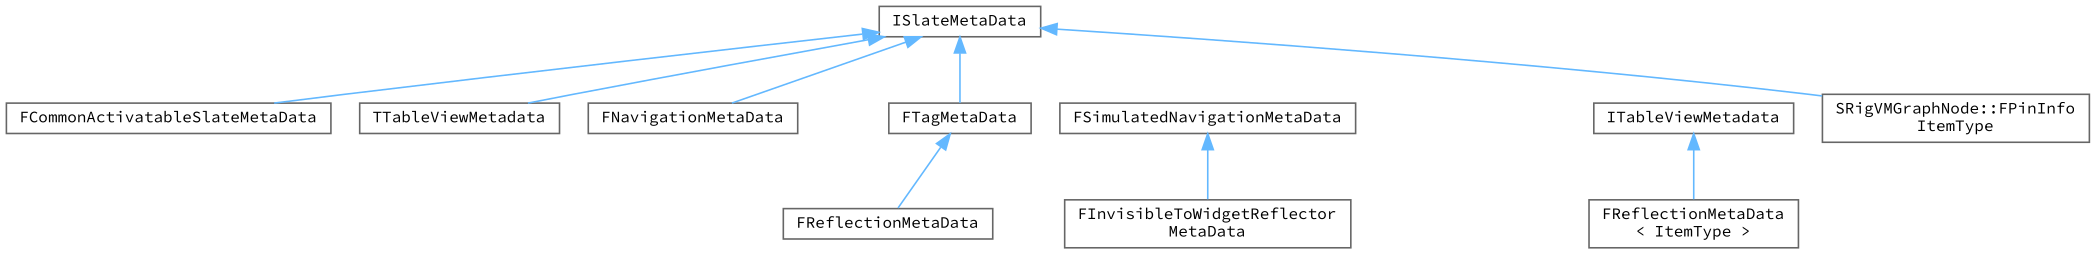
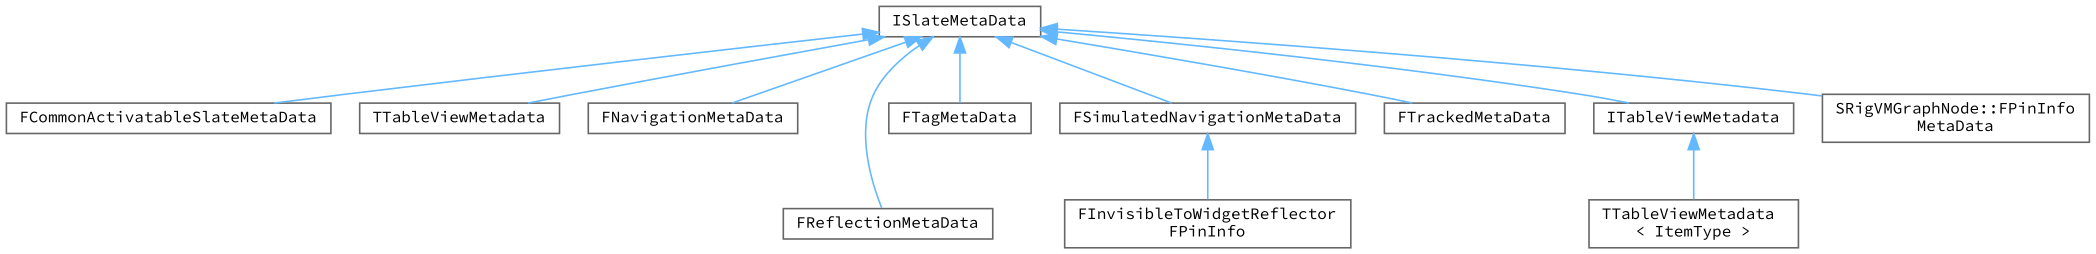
none -> (1344, 62)
none -> (1091, 73)
none -> (1475, 118)
(1956, 118) -> (1956, 118)
(919, 178) -> (867, 118)
(1208, 224) -> (1208, 224)
(1694, 224) -> (1694, 224)
